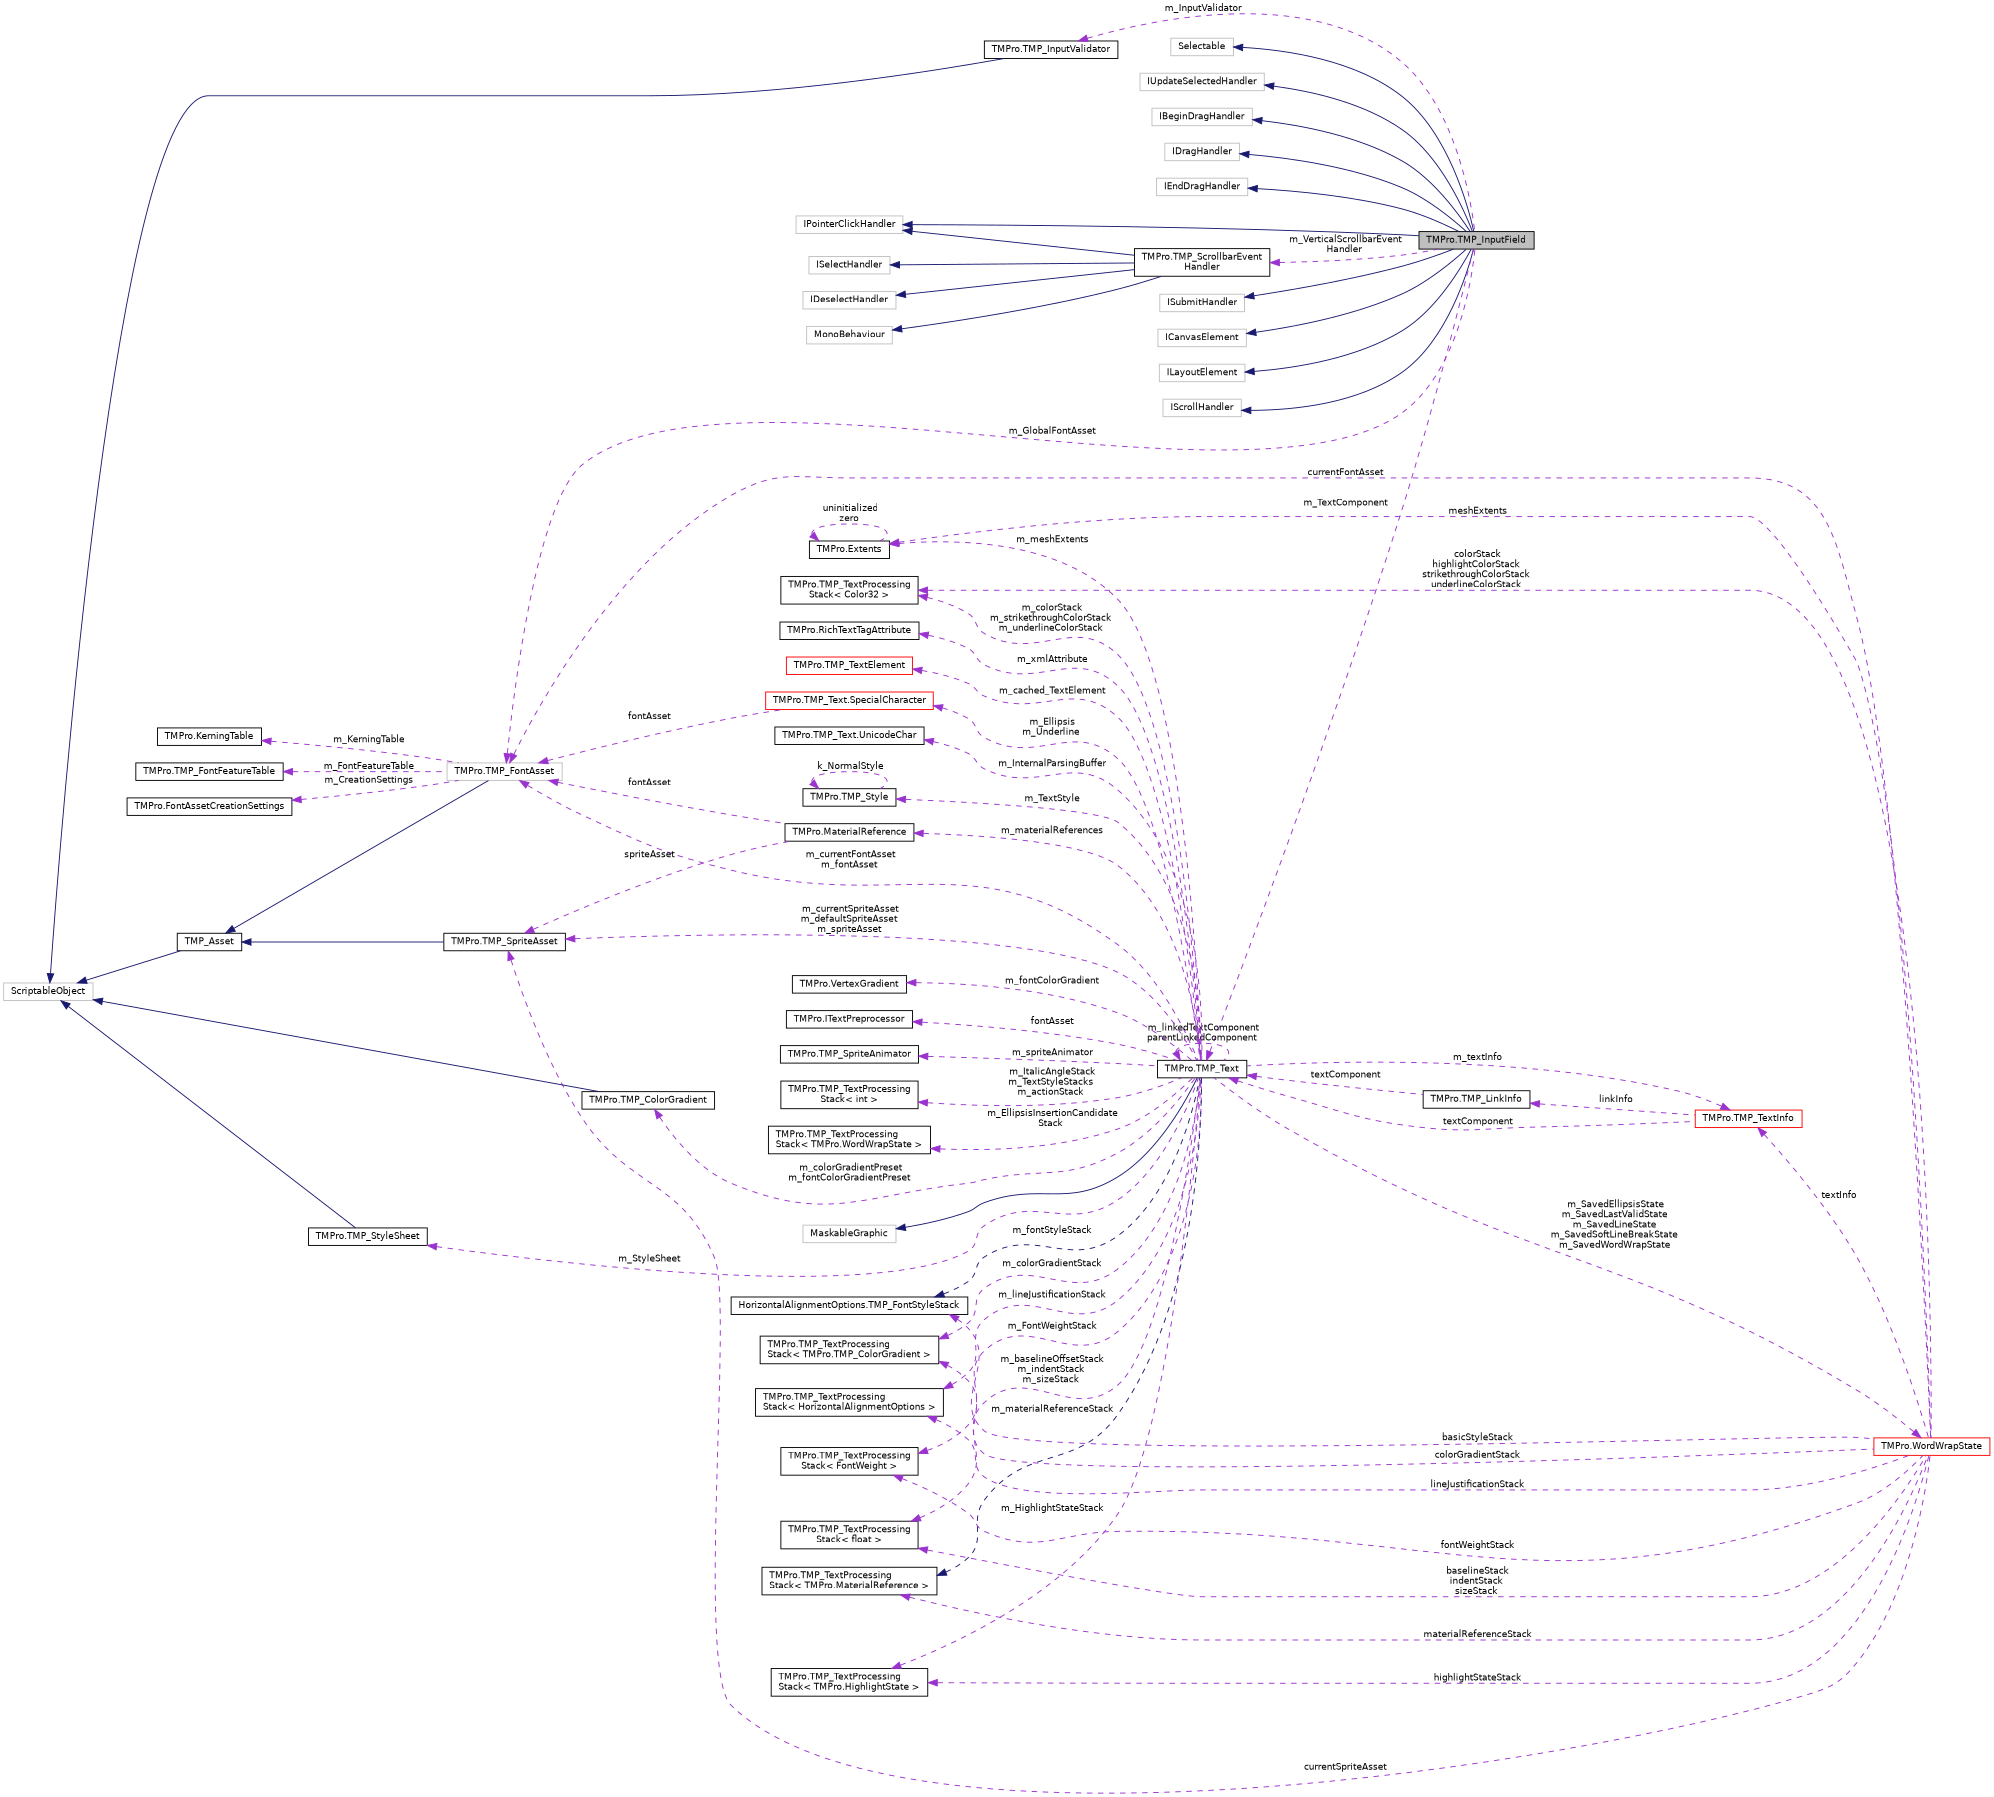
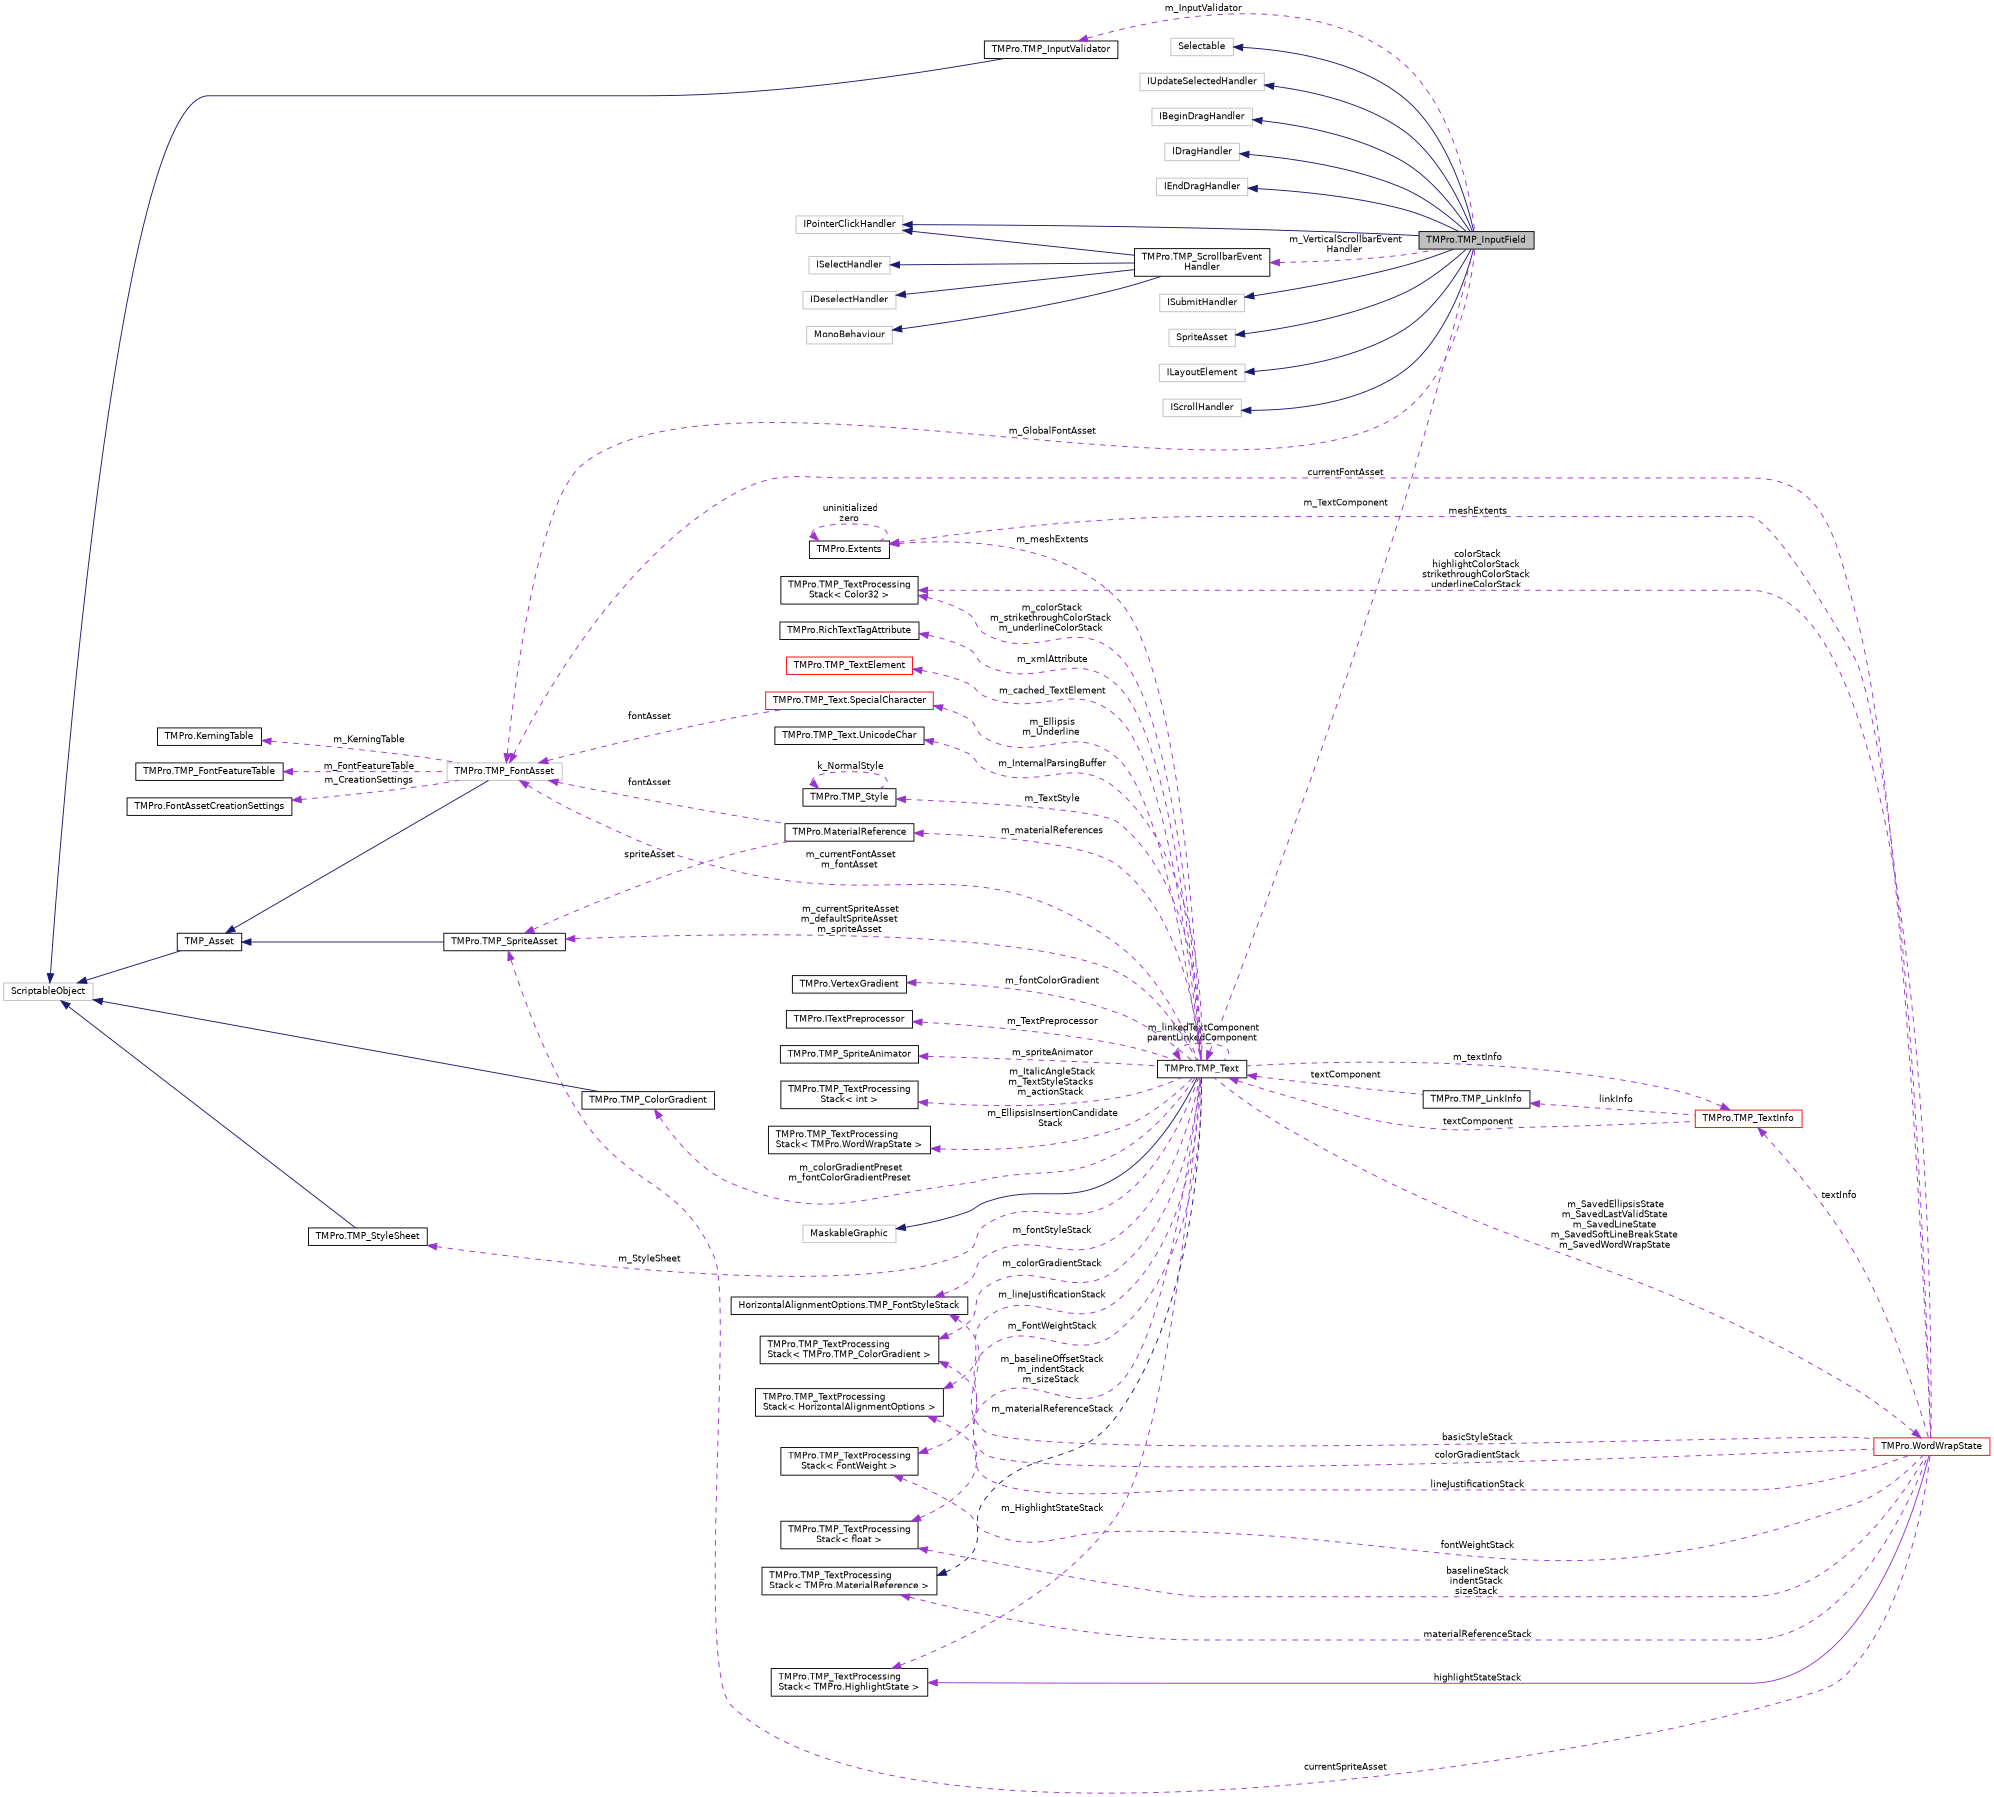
(1202, 338) -> (1202, 338)
(1051, 1022) -> (1051, 1022)
(1111, 1240) -> (1111, 1240)
(1498, 1683) -> (1498, 1683)
